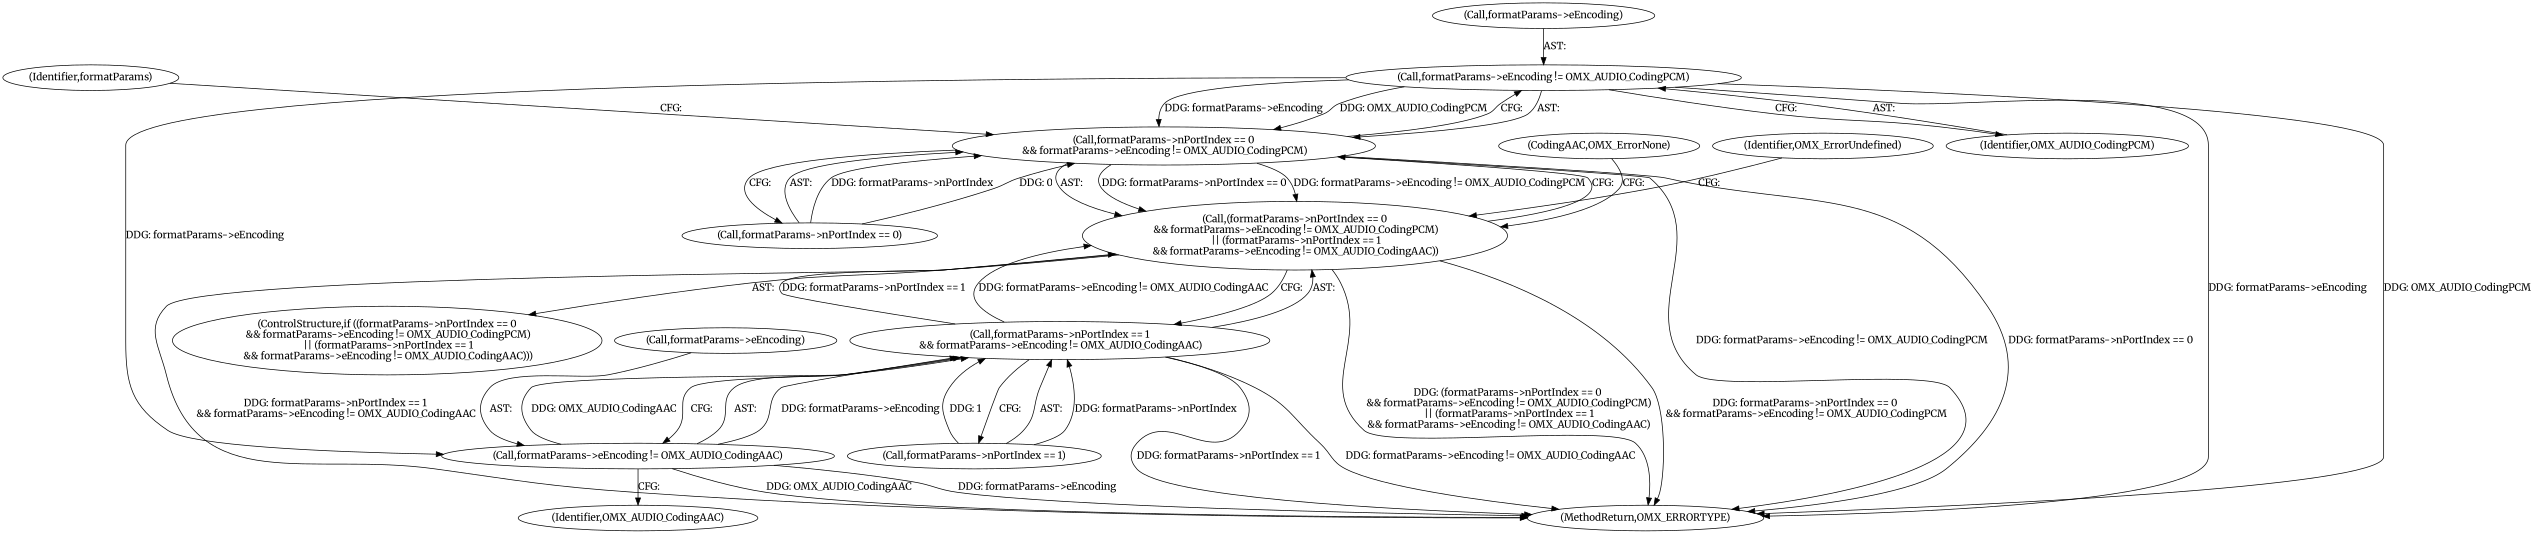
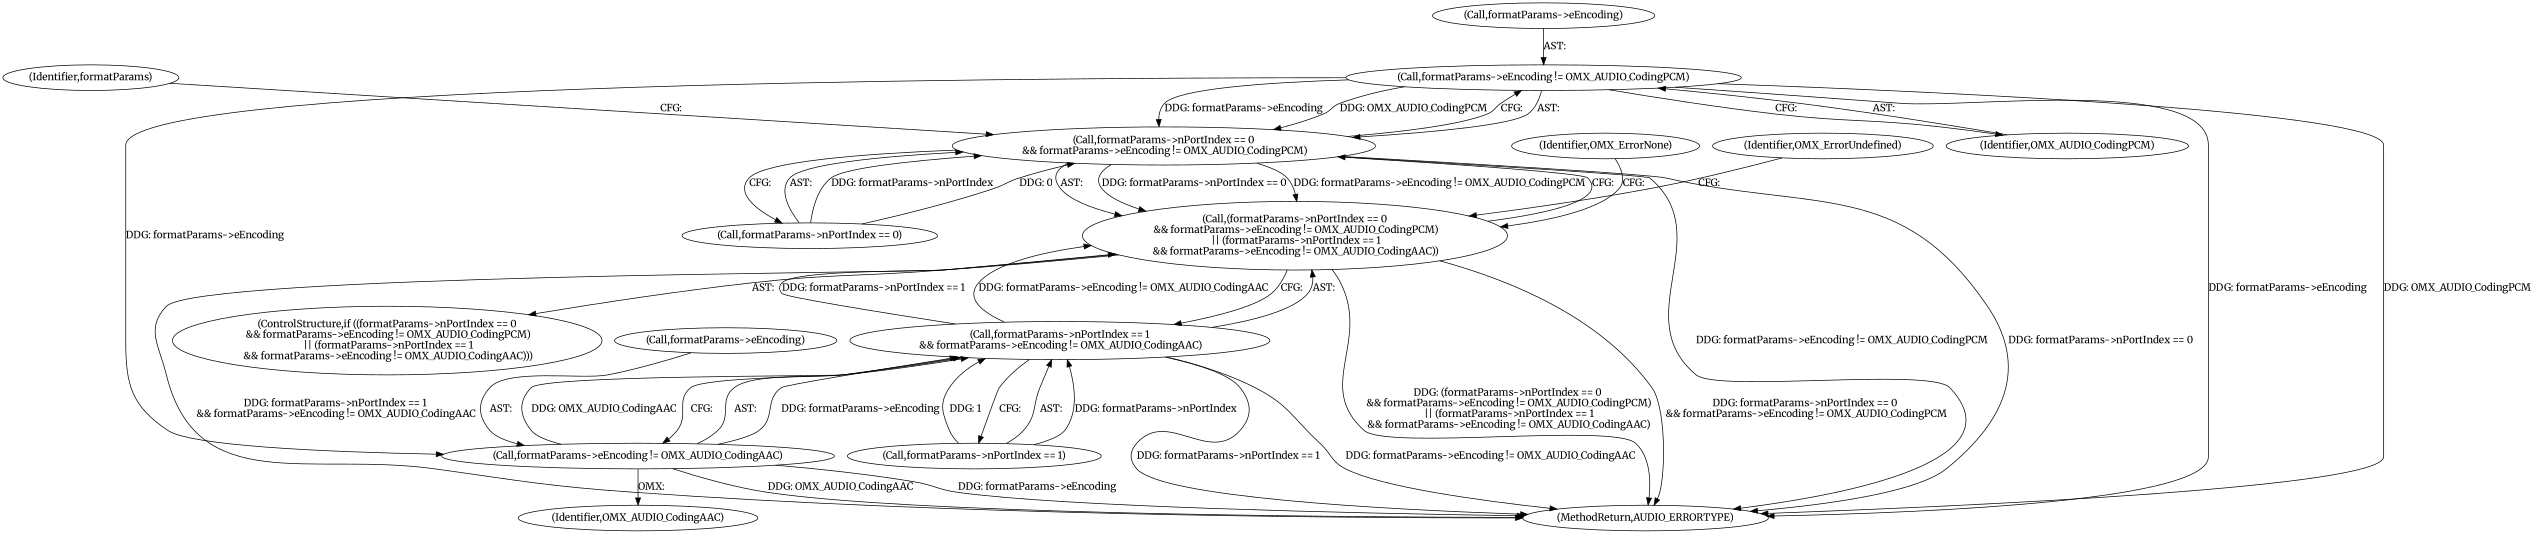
(1599, 146) -> (1606, 146)
(650, 487) -> (653, 487)
(1646, 518) -> (1646, 518)
